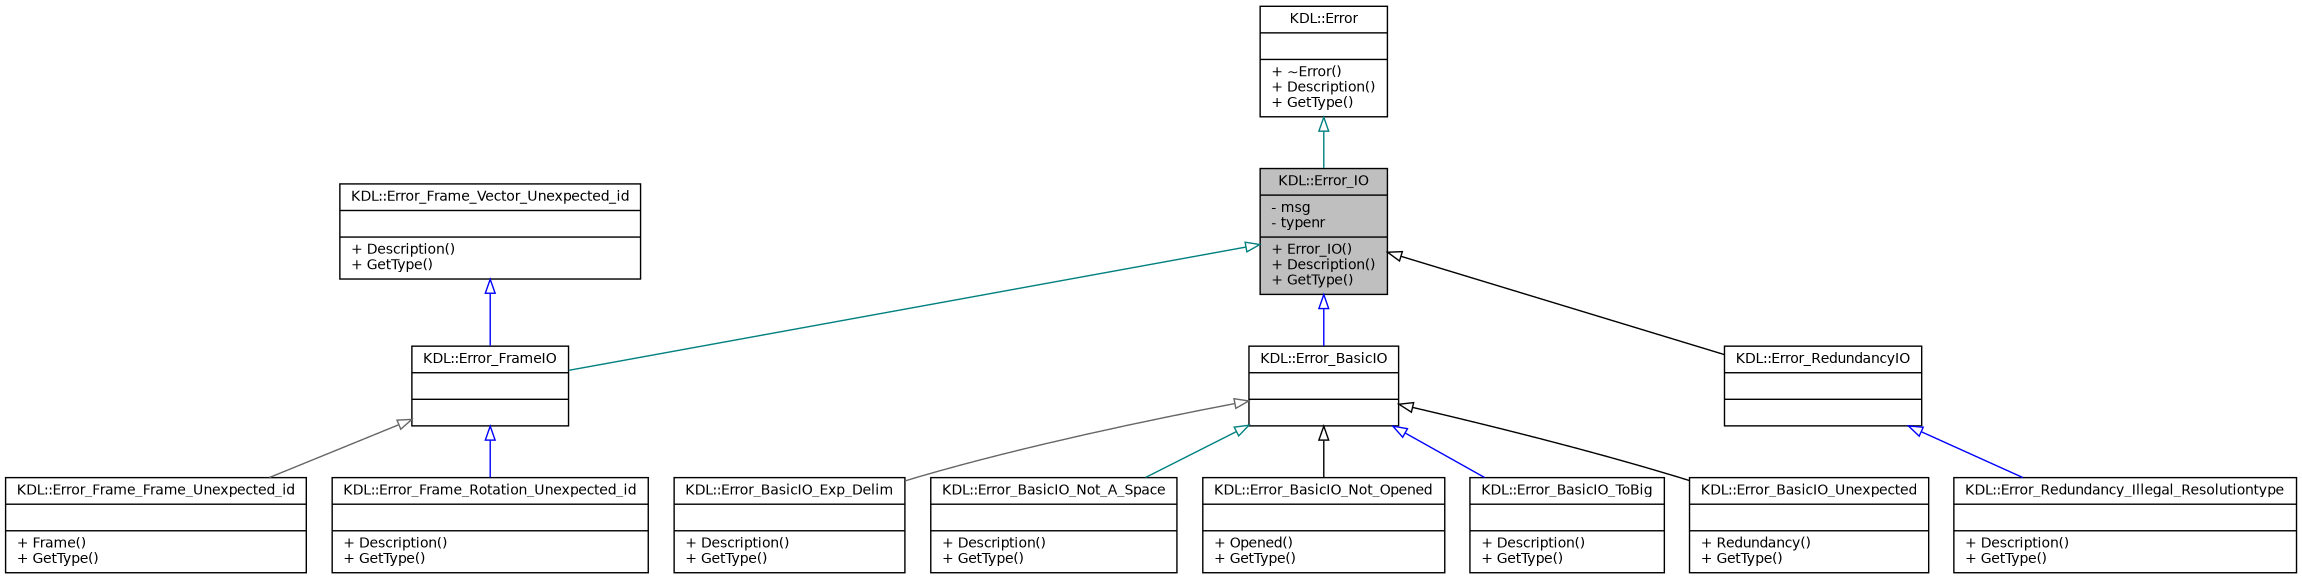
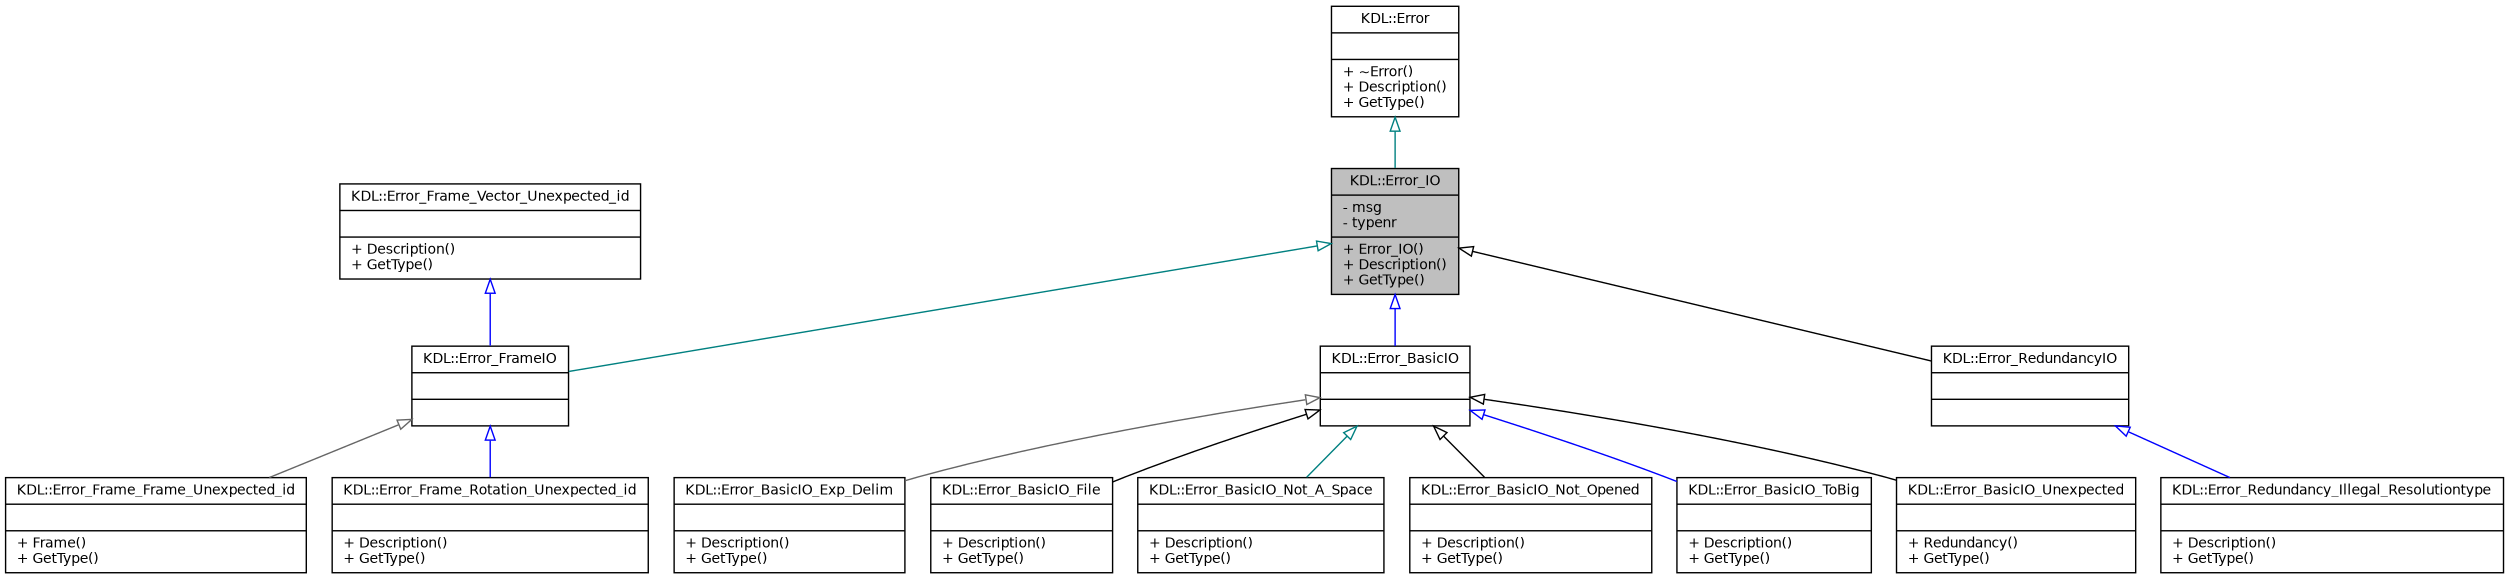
none -> (1022, 525)
(1254, 543) -> (1473, 543)
